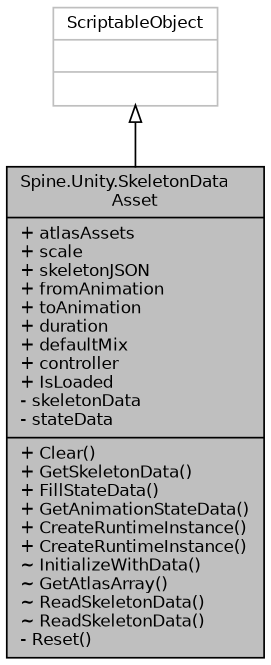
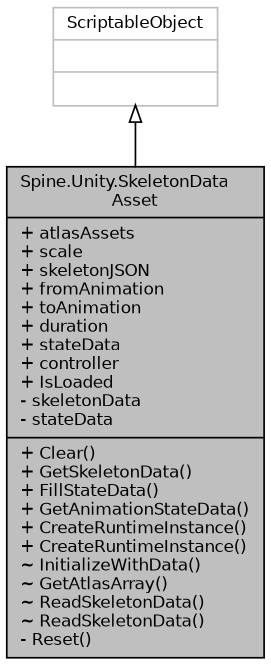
(74, 345) -> (71, 345)
